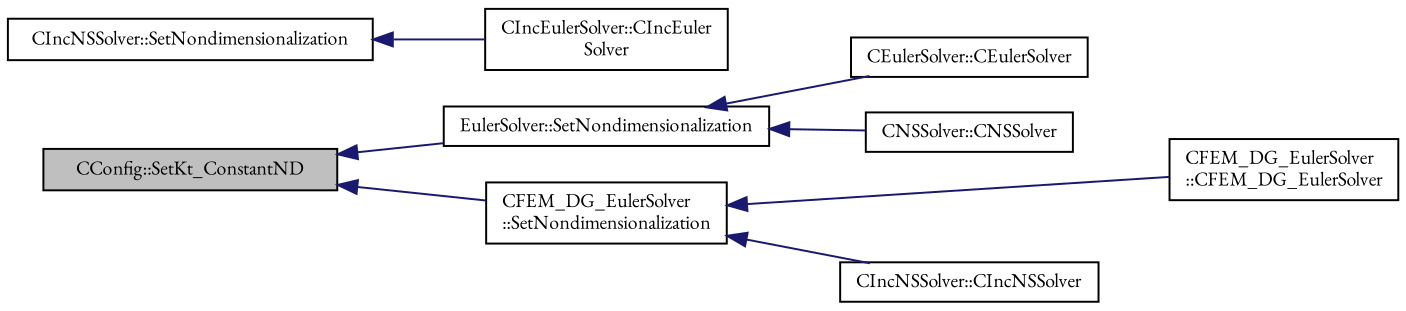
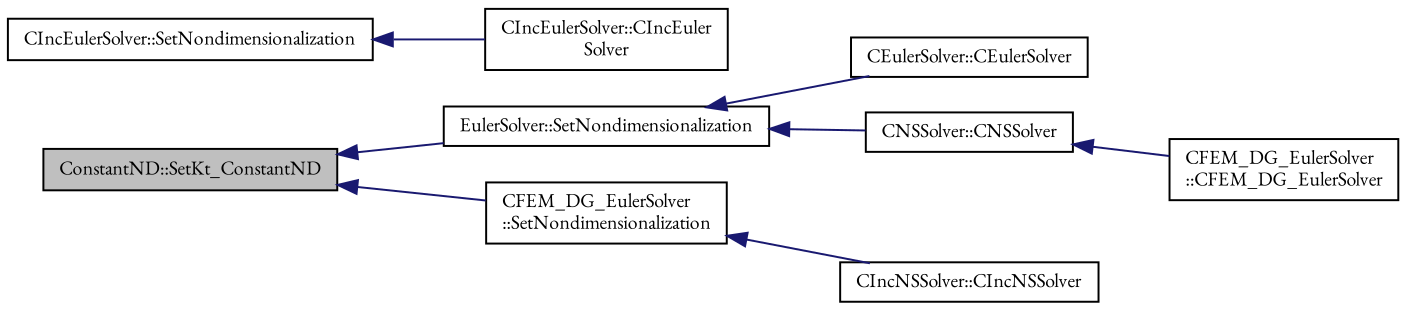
(190, 39) -> (190, 39)
(190, 170) -> (190, 170)
(958, 190) -> (1131, 151)
